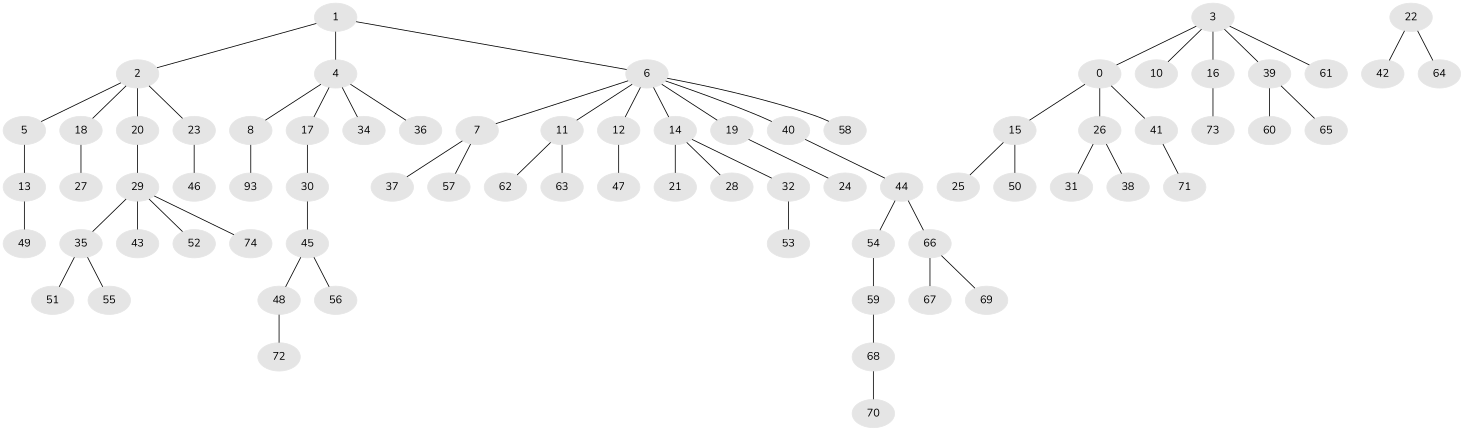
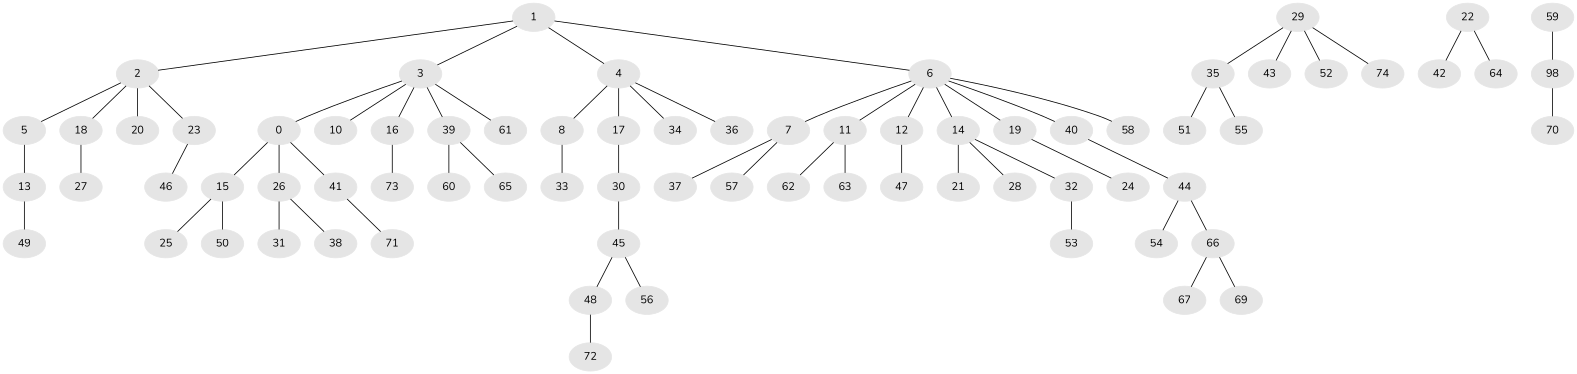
none -> (477, 46)
(138, 159) -> none
(251, 187) -> (562, 187)
(873, 272) -> none
(873, 357) -> (1553, 74)
